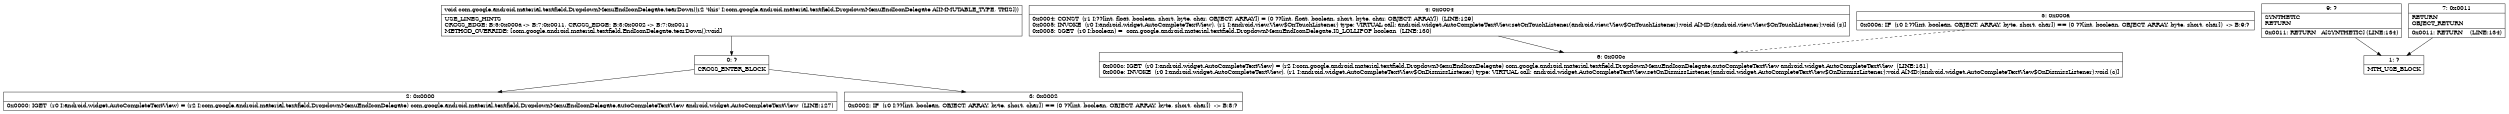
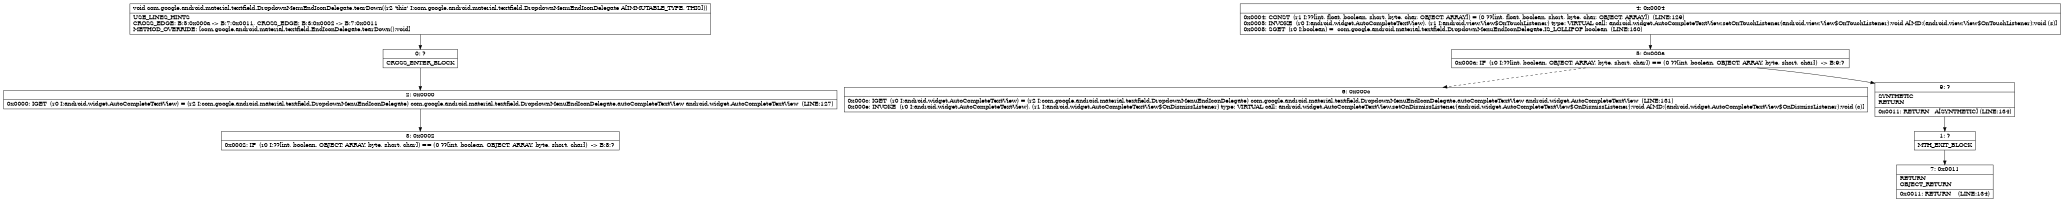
(1529, 44) -> (1650, 40)
(2421, 45) -> (1945, 155)
(2394, 69) -> (1945, 145)
none -> (1814, 74)
(865, 81) -> (420, 118)
